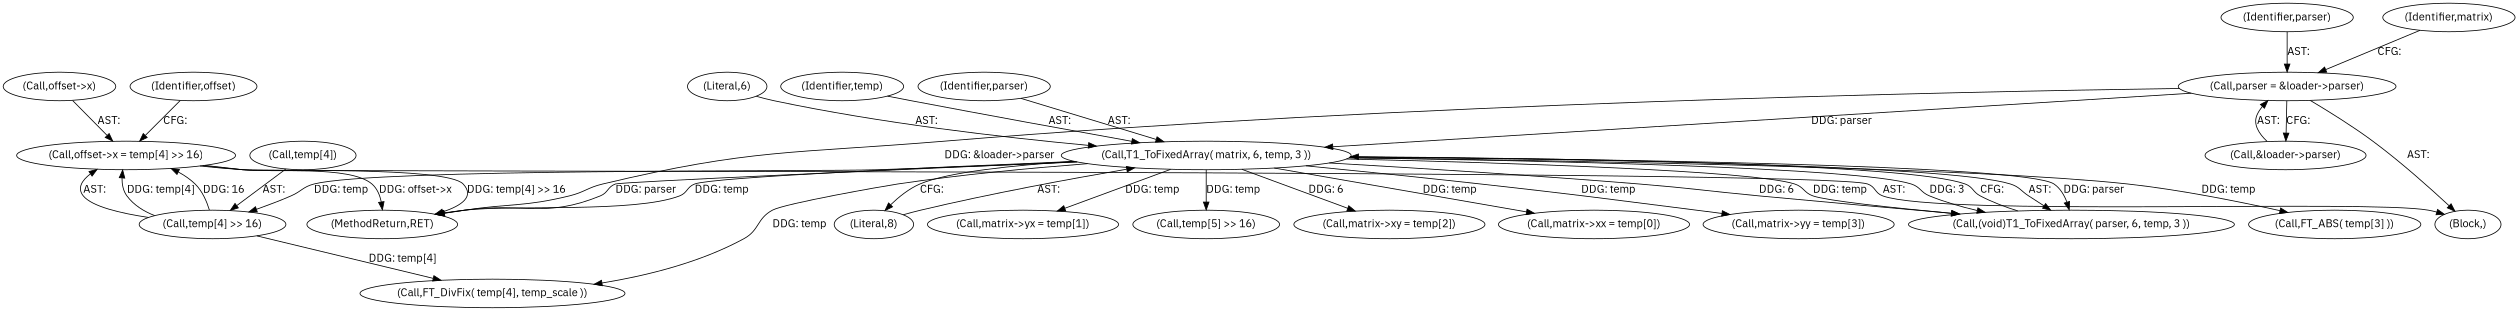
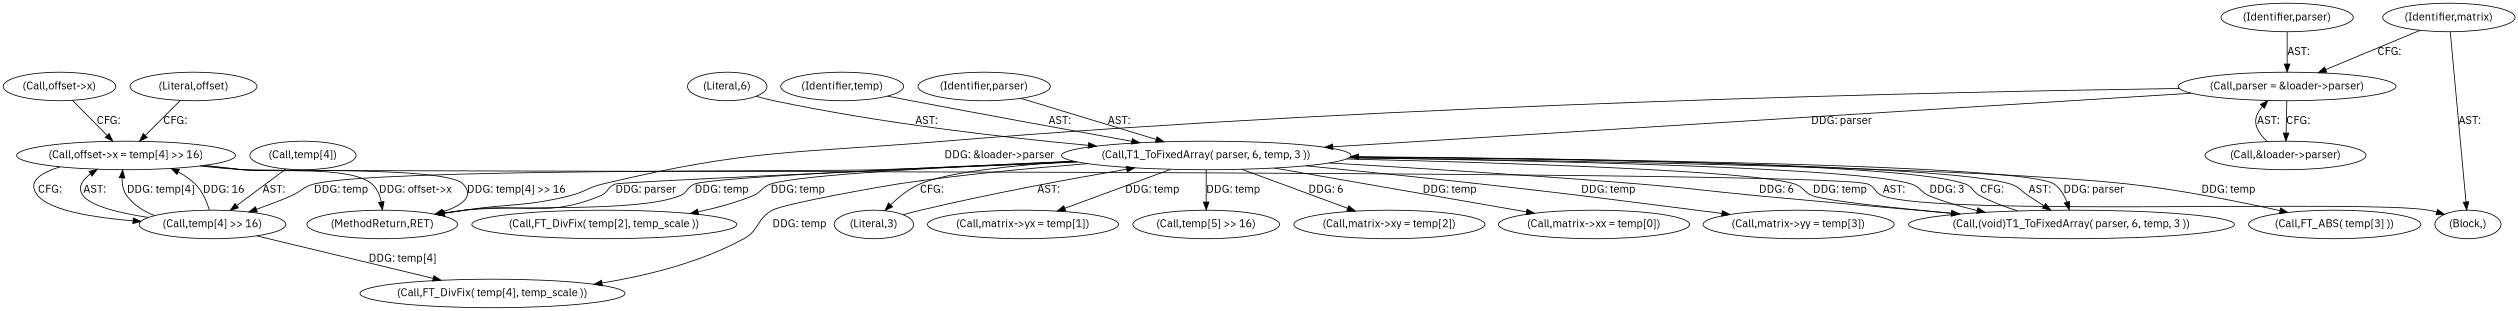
(194, 86) -> (194, 86)
(110, 121) -> (110, 121)
(2383, 149) -> (2458, 117)
(1206, 155) -> (1206, 155)
none -> (62, 209)
none -> (604, 224)
(874, 224) -> (874, 224)
